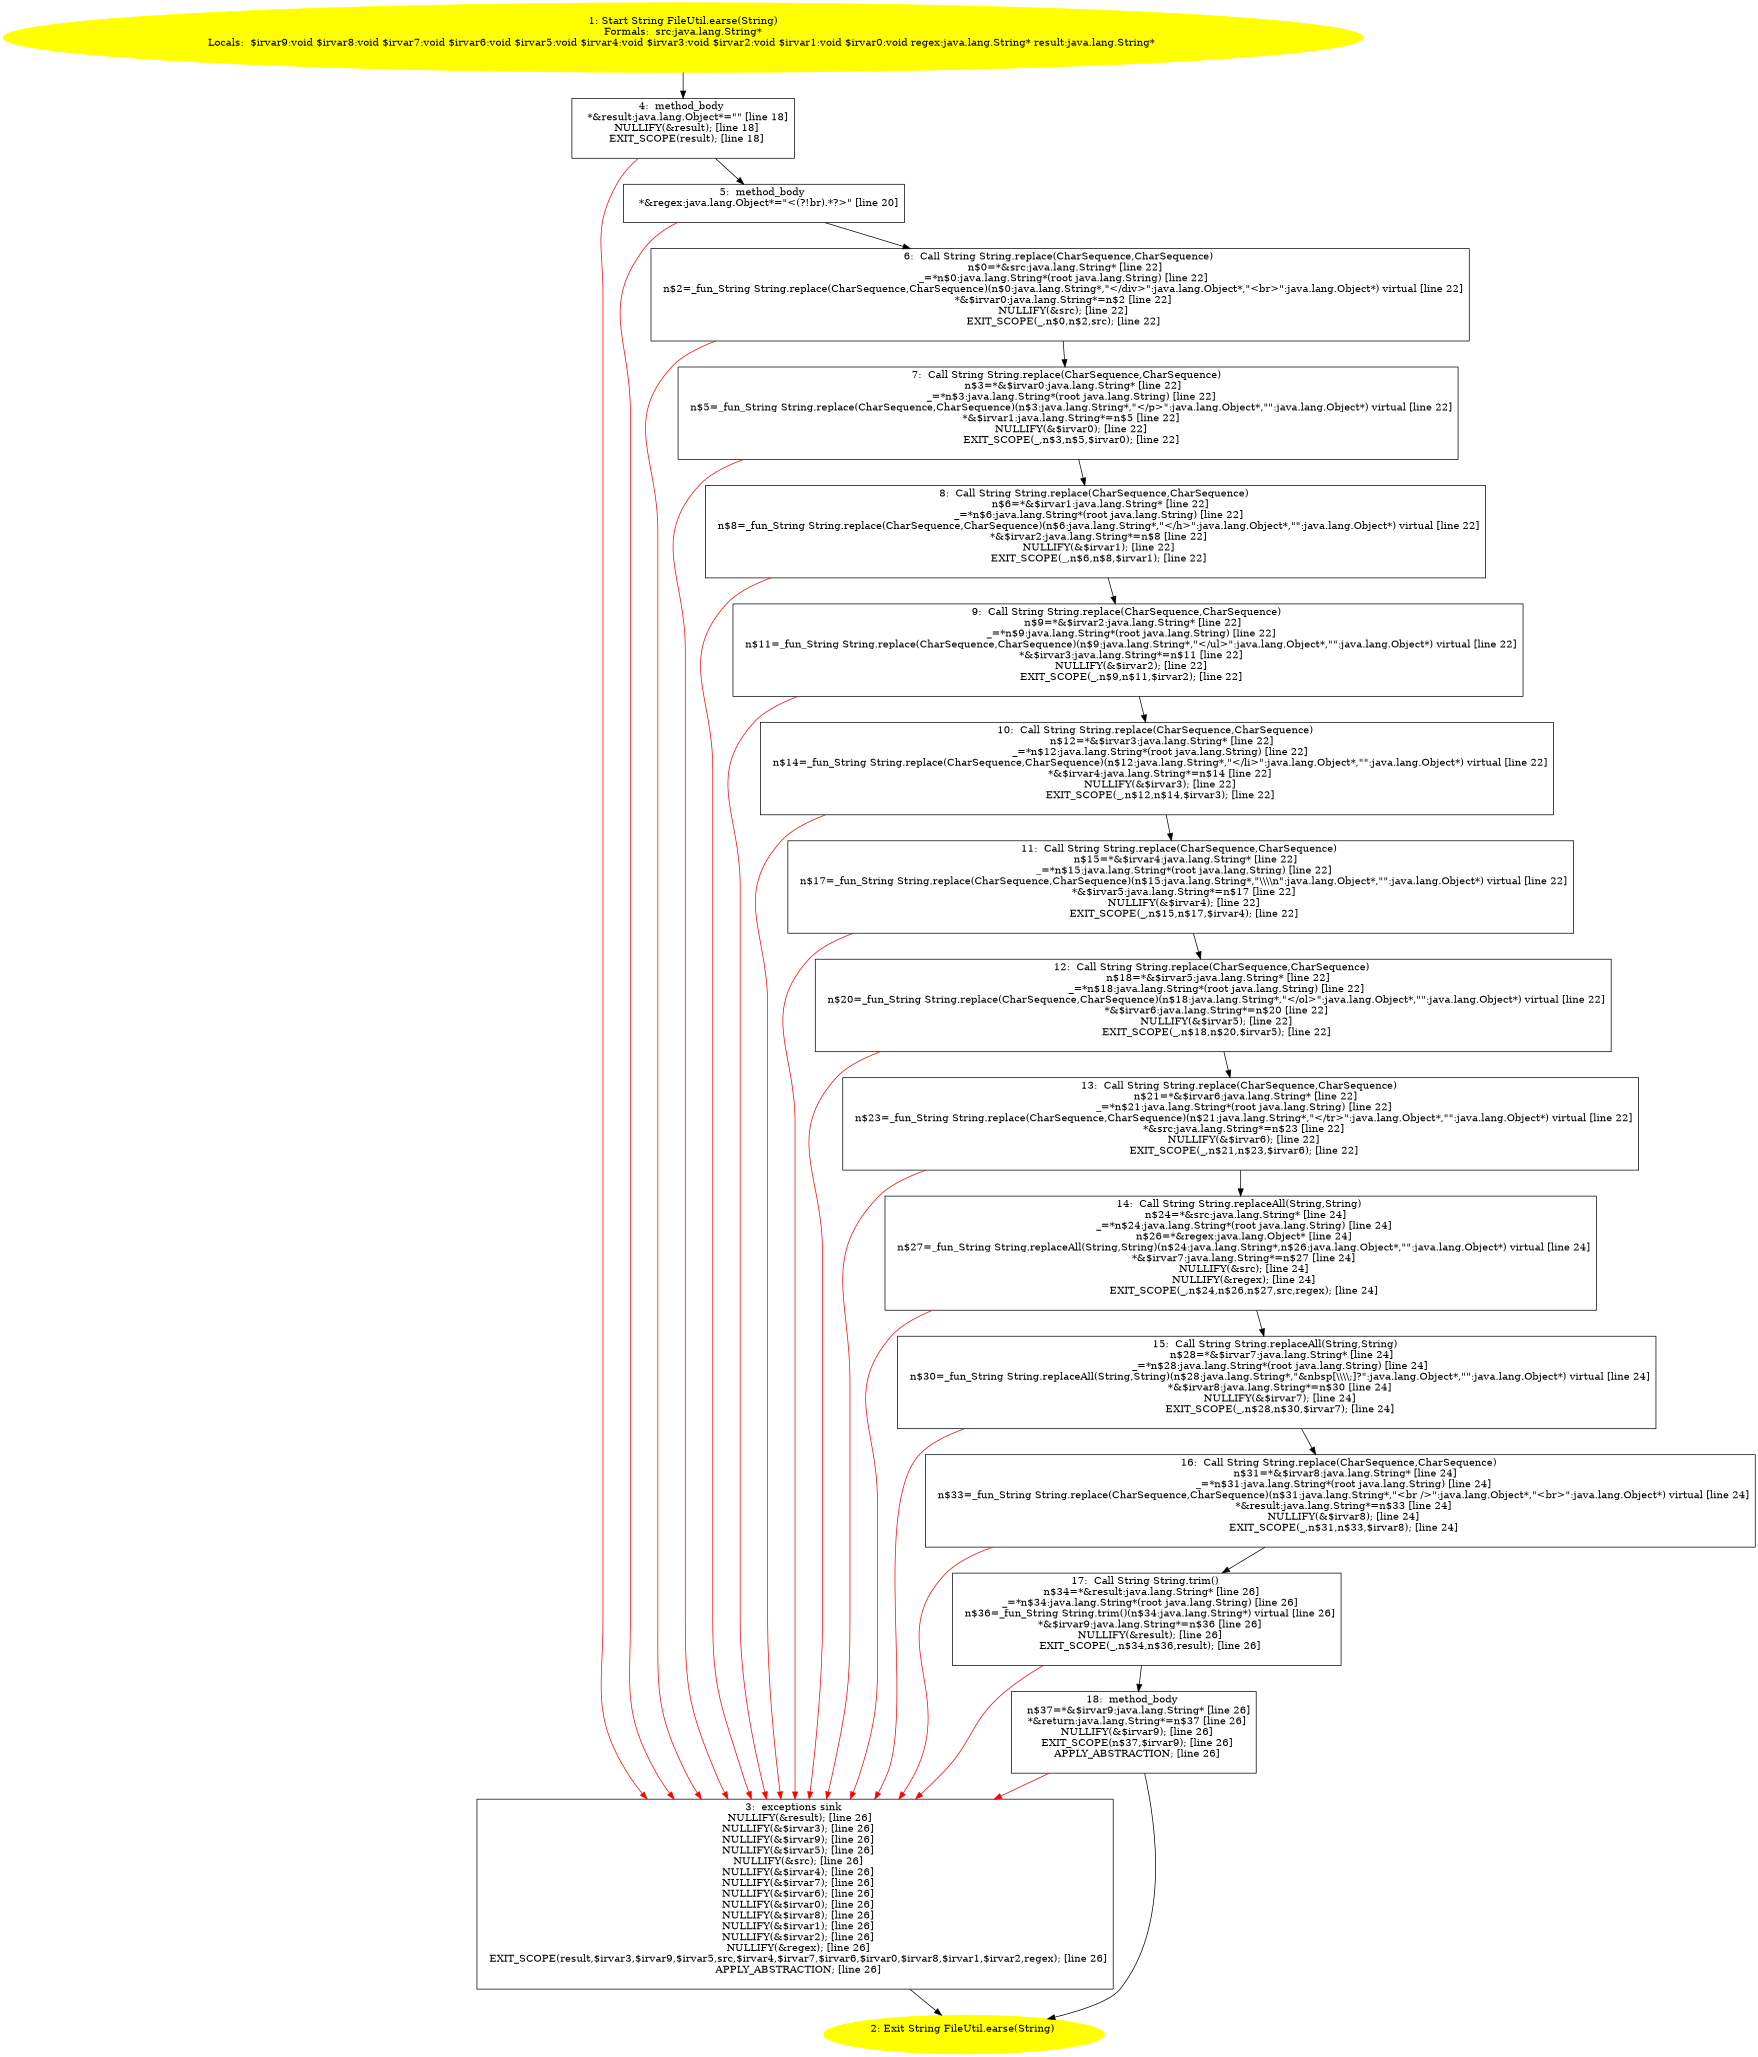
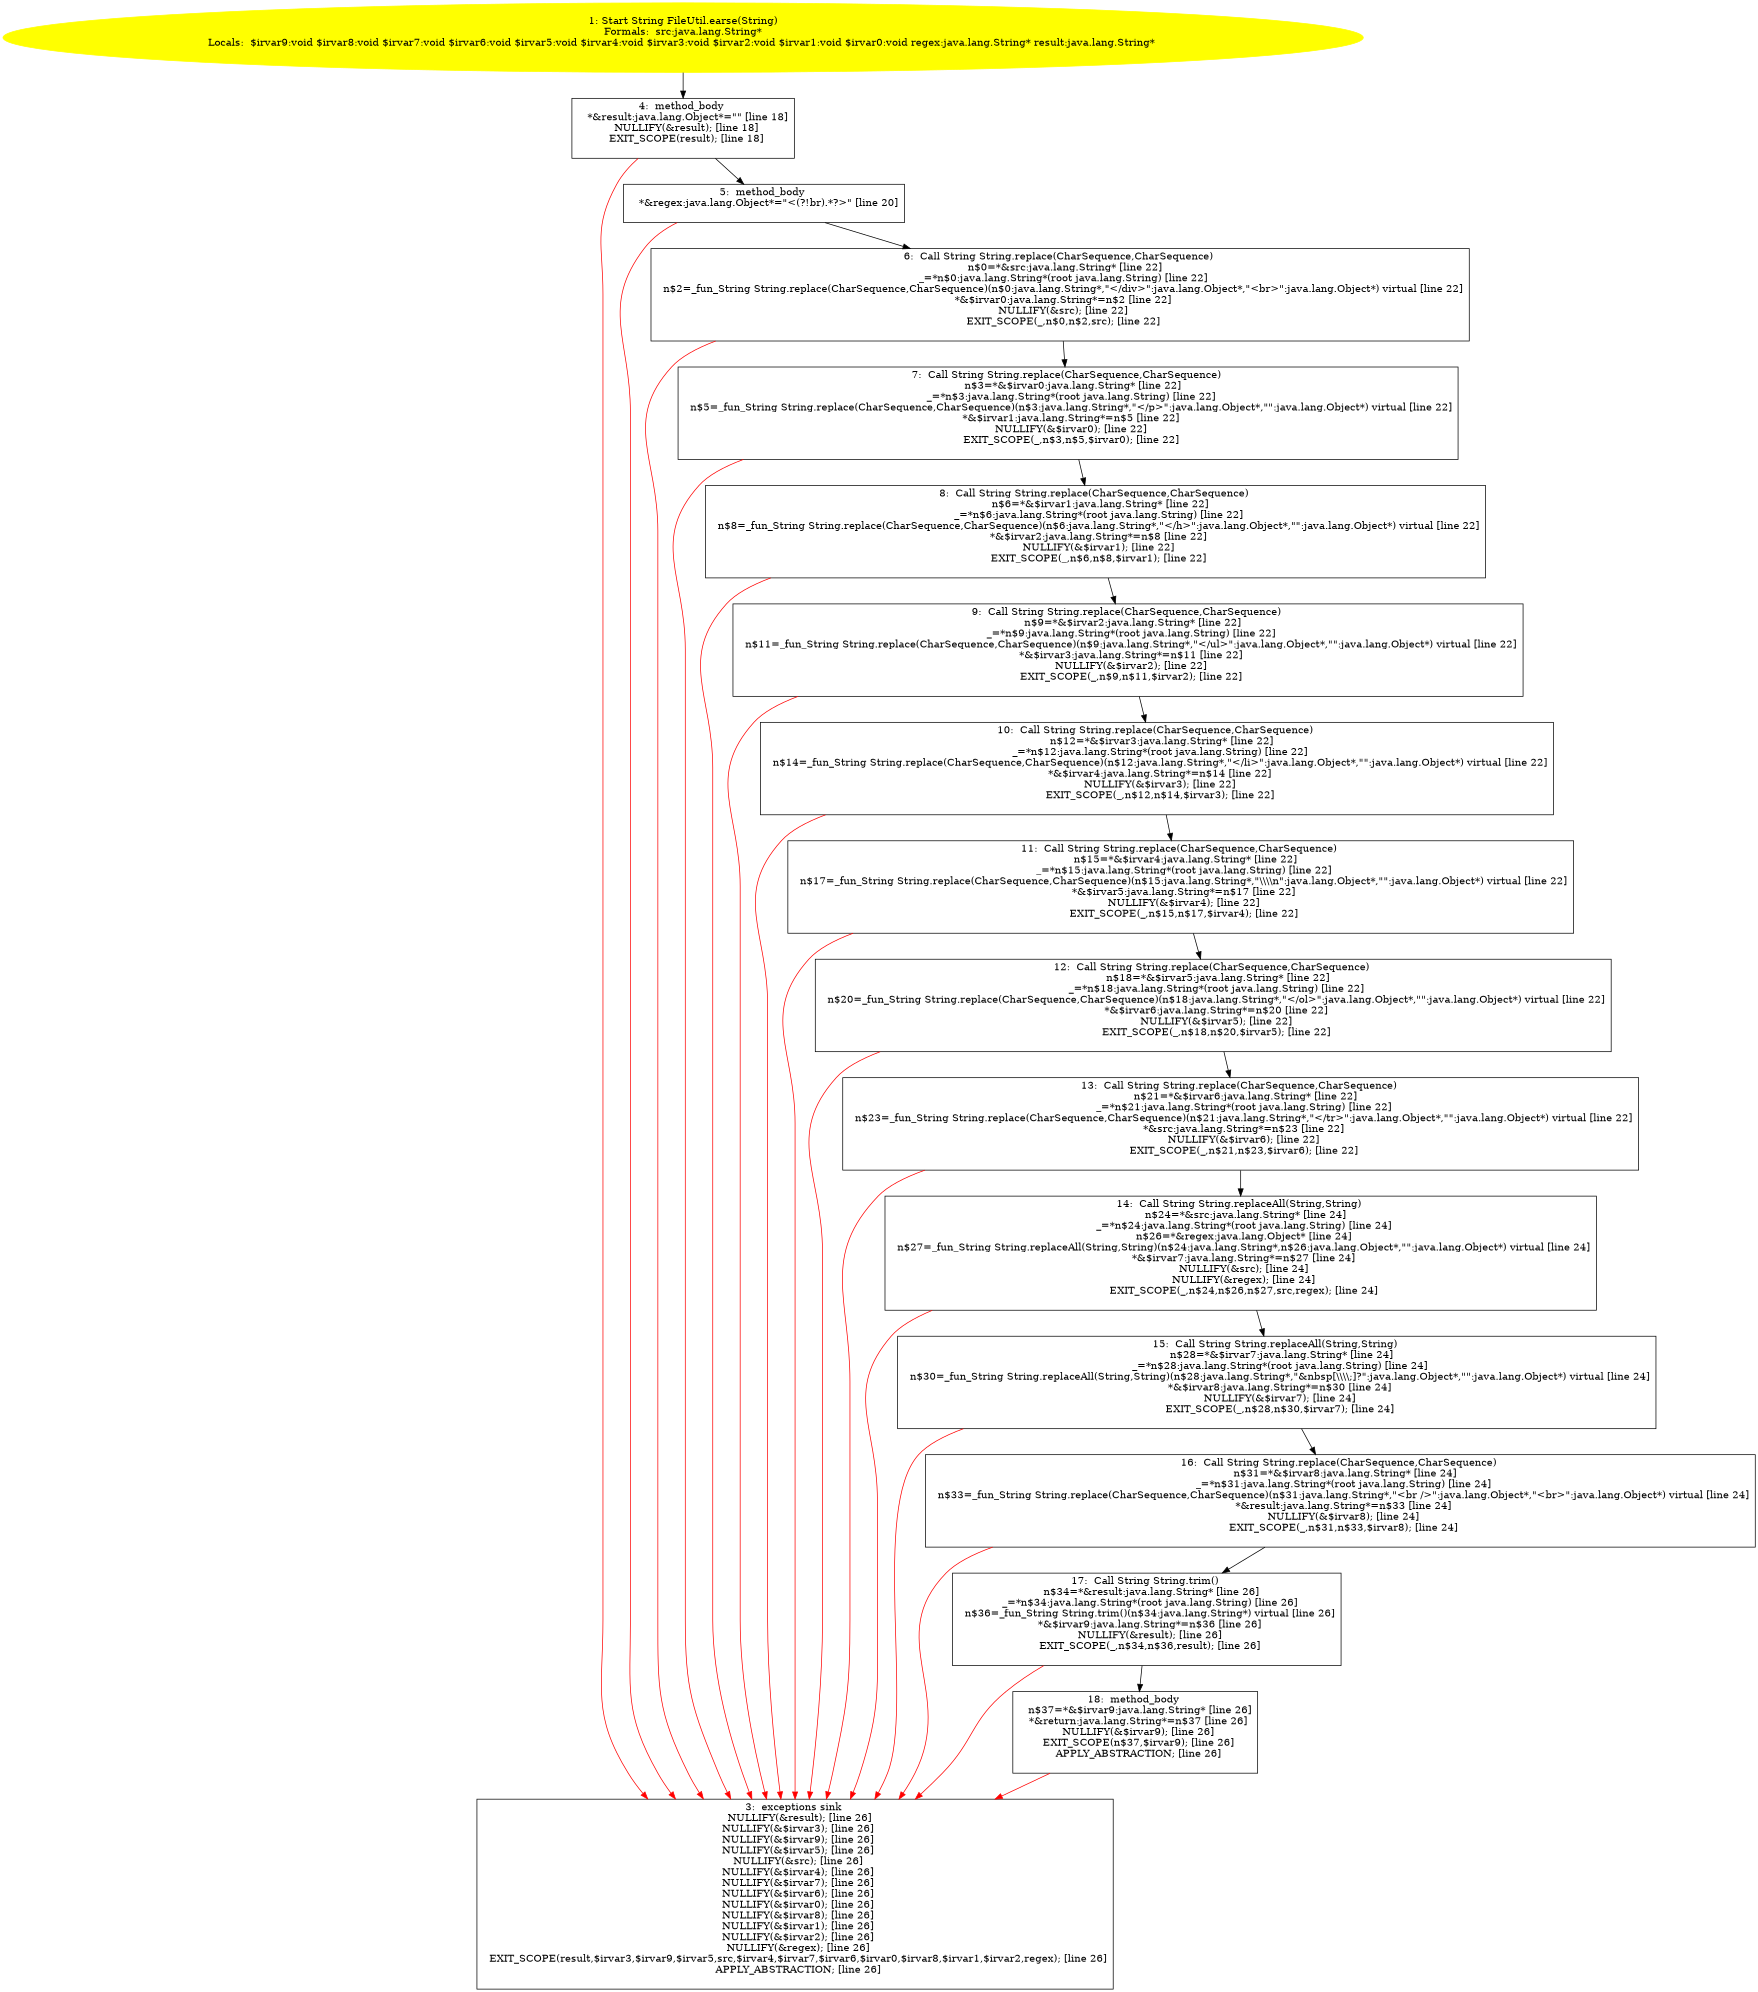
(964, 2035) -> none
